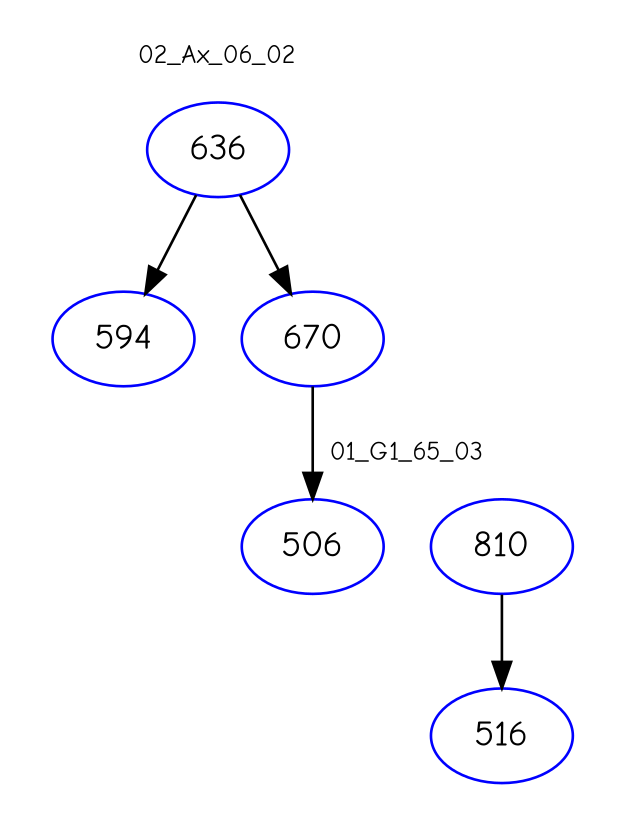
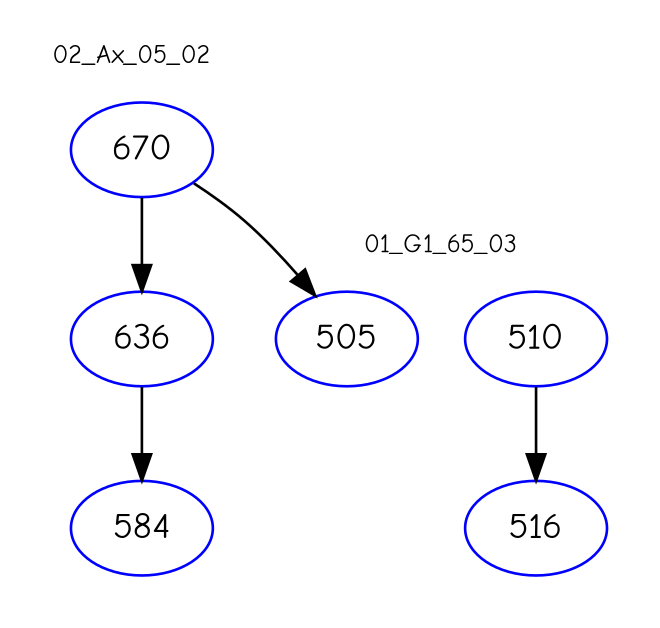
(218, 56) -> (133, 56)
(259, 233) -> (142, 231)
(124, 339) -> (142, 528)
(313, 547) -> (347, 339)
(502, 547) -> (536, 339)
